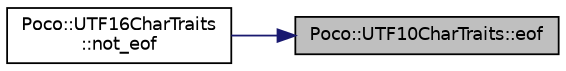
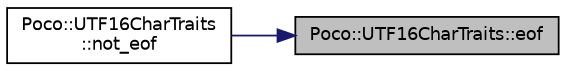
(427, 36) -> (427, 36)
